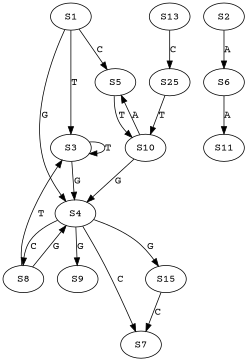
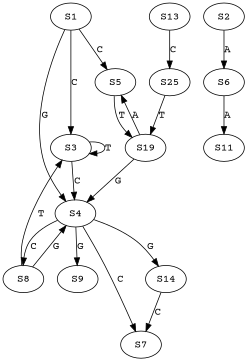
(74, 82) -> (74, 82)
(146, 148) -> (146, 148)
(77, 181) -> (77, 181)
(166, 279) -> (166, 279)
